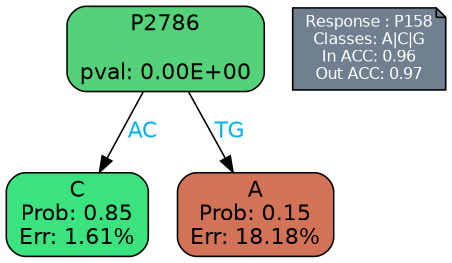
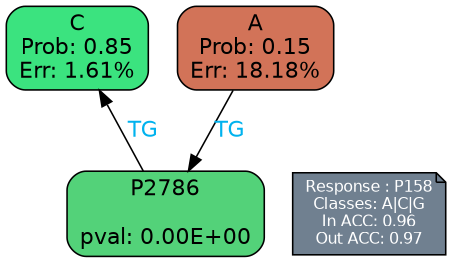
(207, 125) -> (215, 124)
(143, 132) -> (143, 131)
